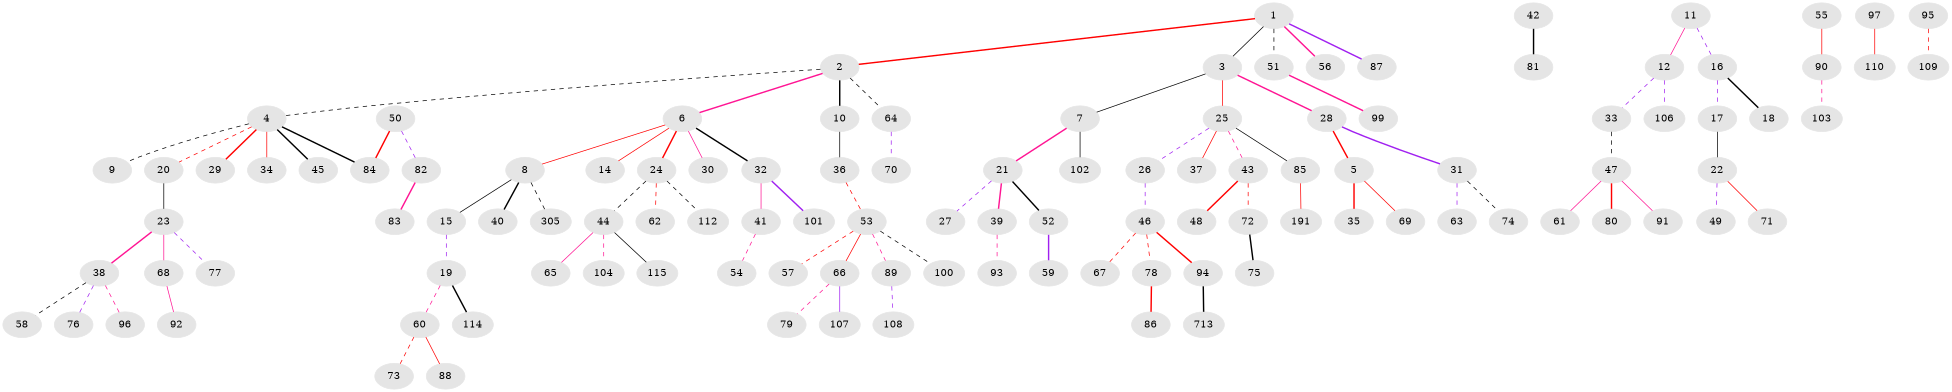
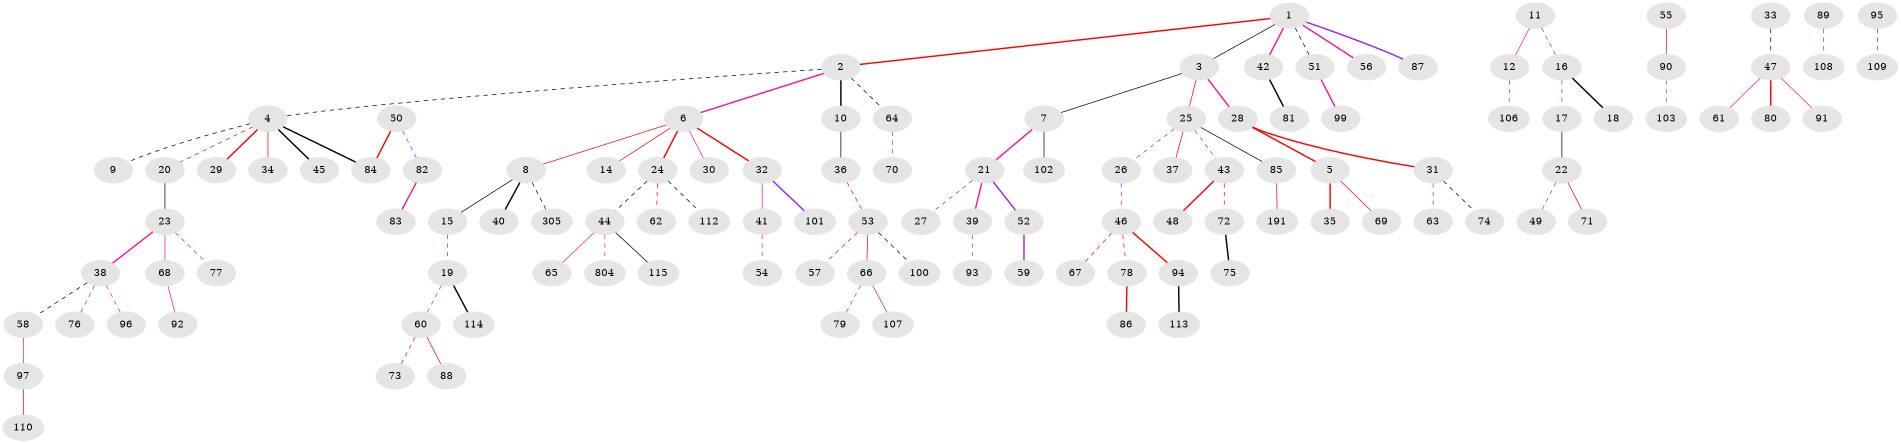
none -> (1276, 42)
(1638, 93) -> none
(722, 145) -> (723, 145)
(1391, 146) -> (1333, 151)
(1026, 196) -> (1004, 196)
(879, 247) -> none
(604, 273) -> (605, 273)
(1204, 325) -> (1179, 325)
none -> (23, 351)
